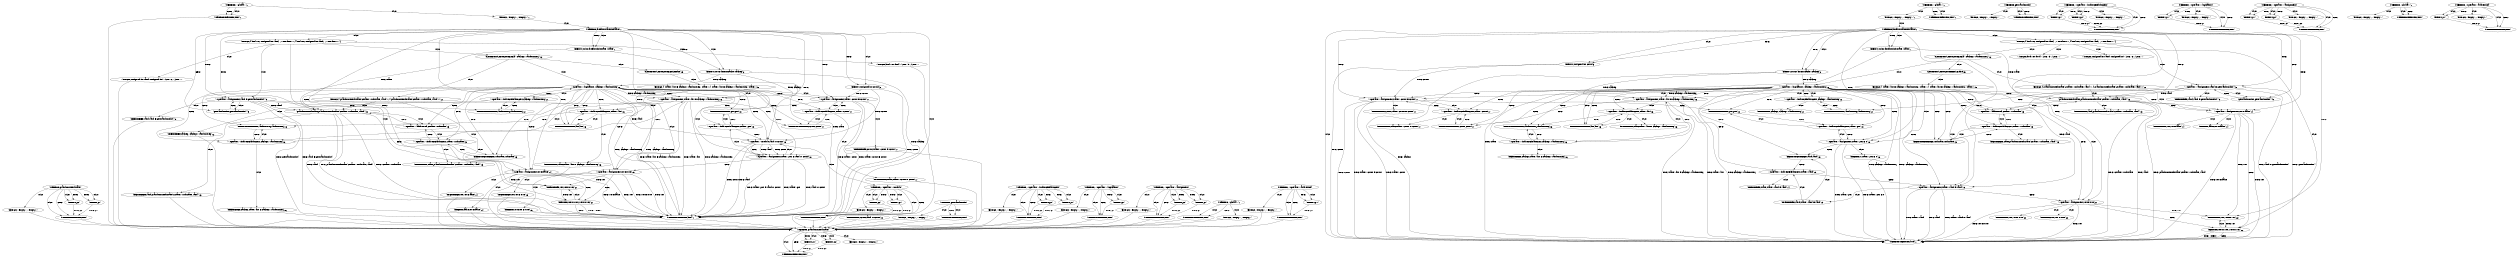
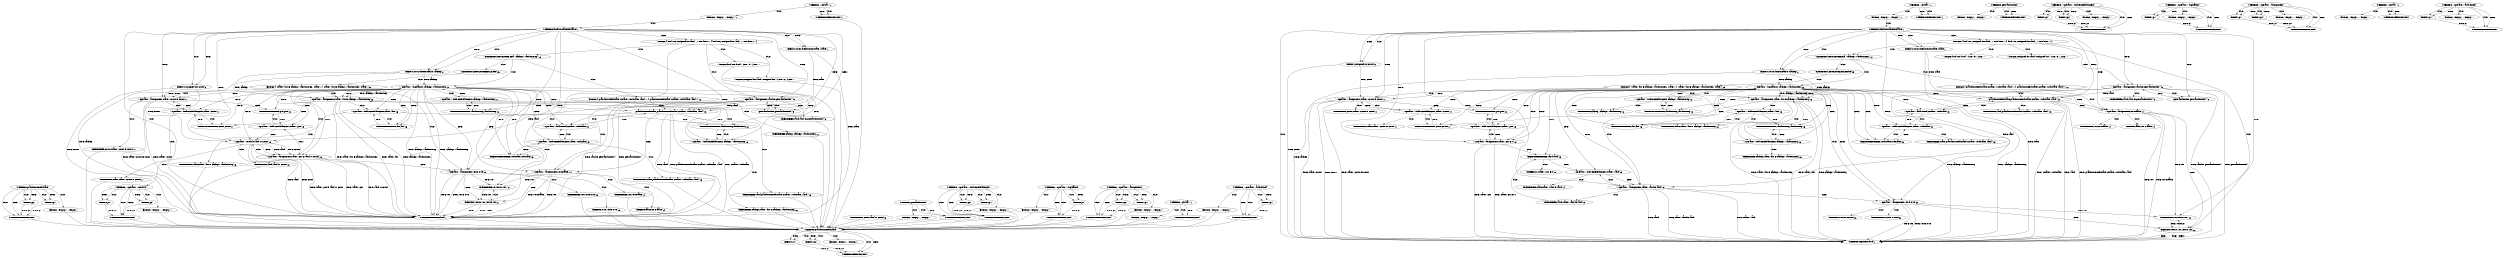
(1856, 149) -> (1543, 164)
none -> (272, 165)
(1799, 187) -> (1608, 182)
